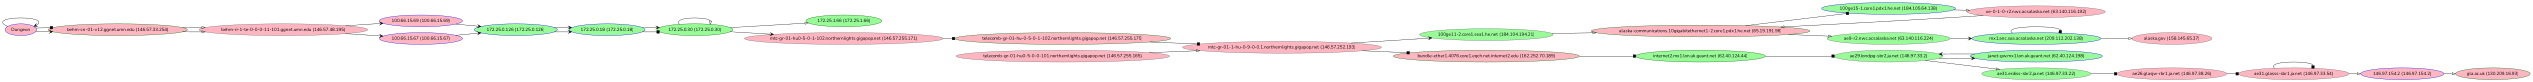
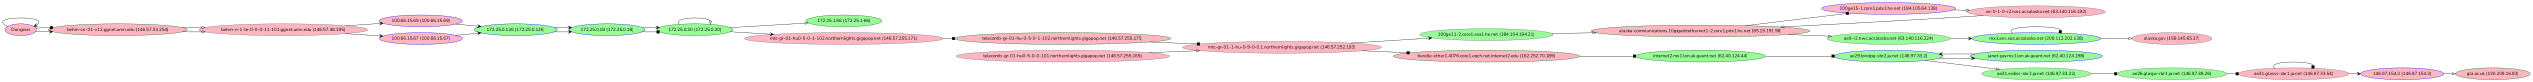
(1889, 8) -> (1889, 8)
(1889, 56) -> (1889, 56)
(2172, 74) -> (2172, 74)
(2353, 74) -> (2353, 74)
